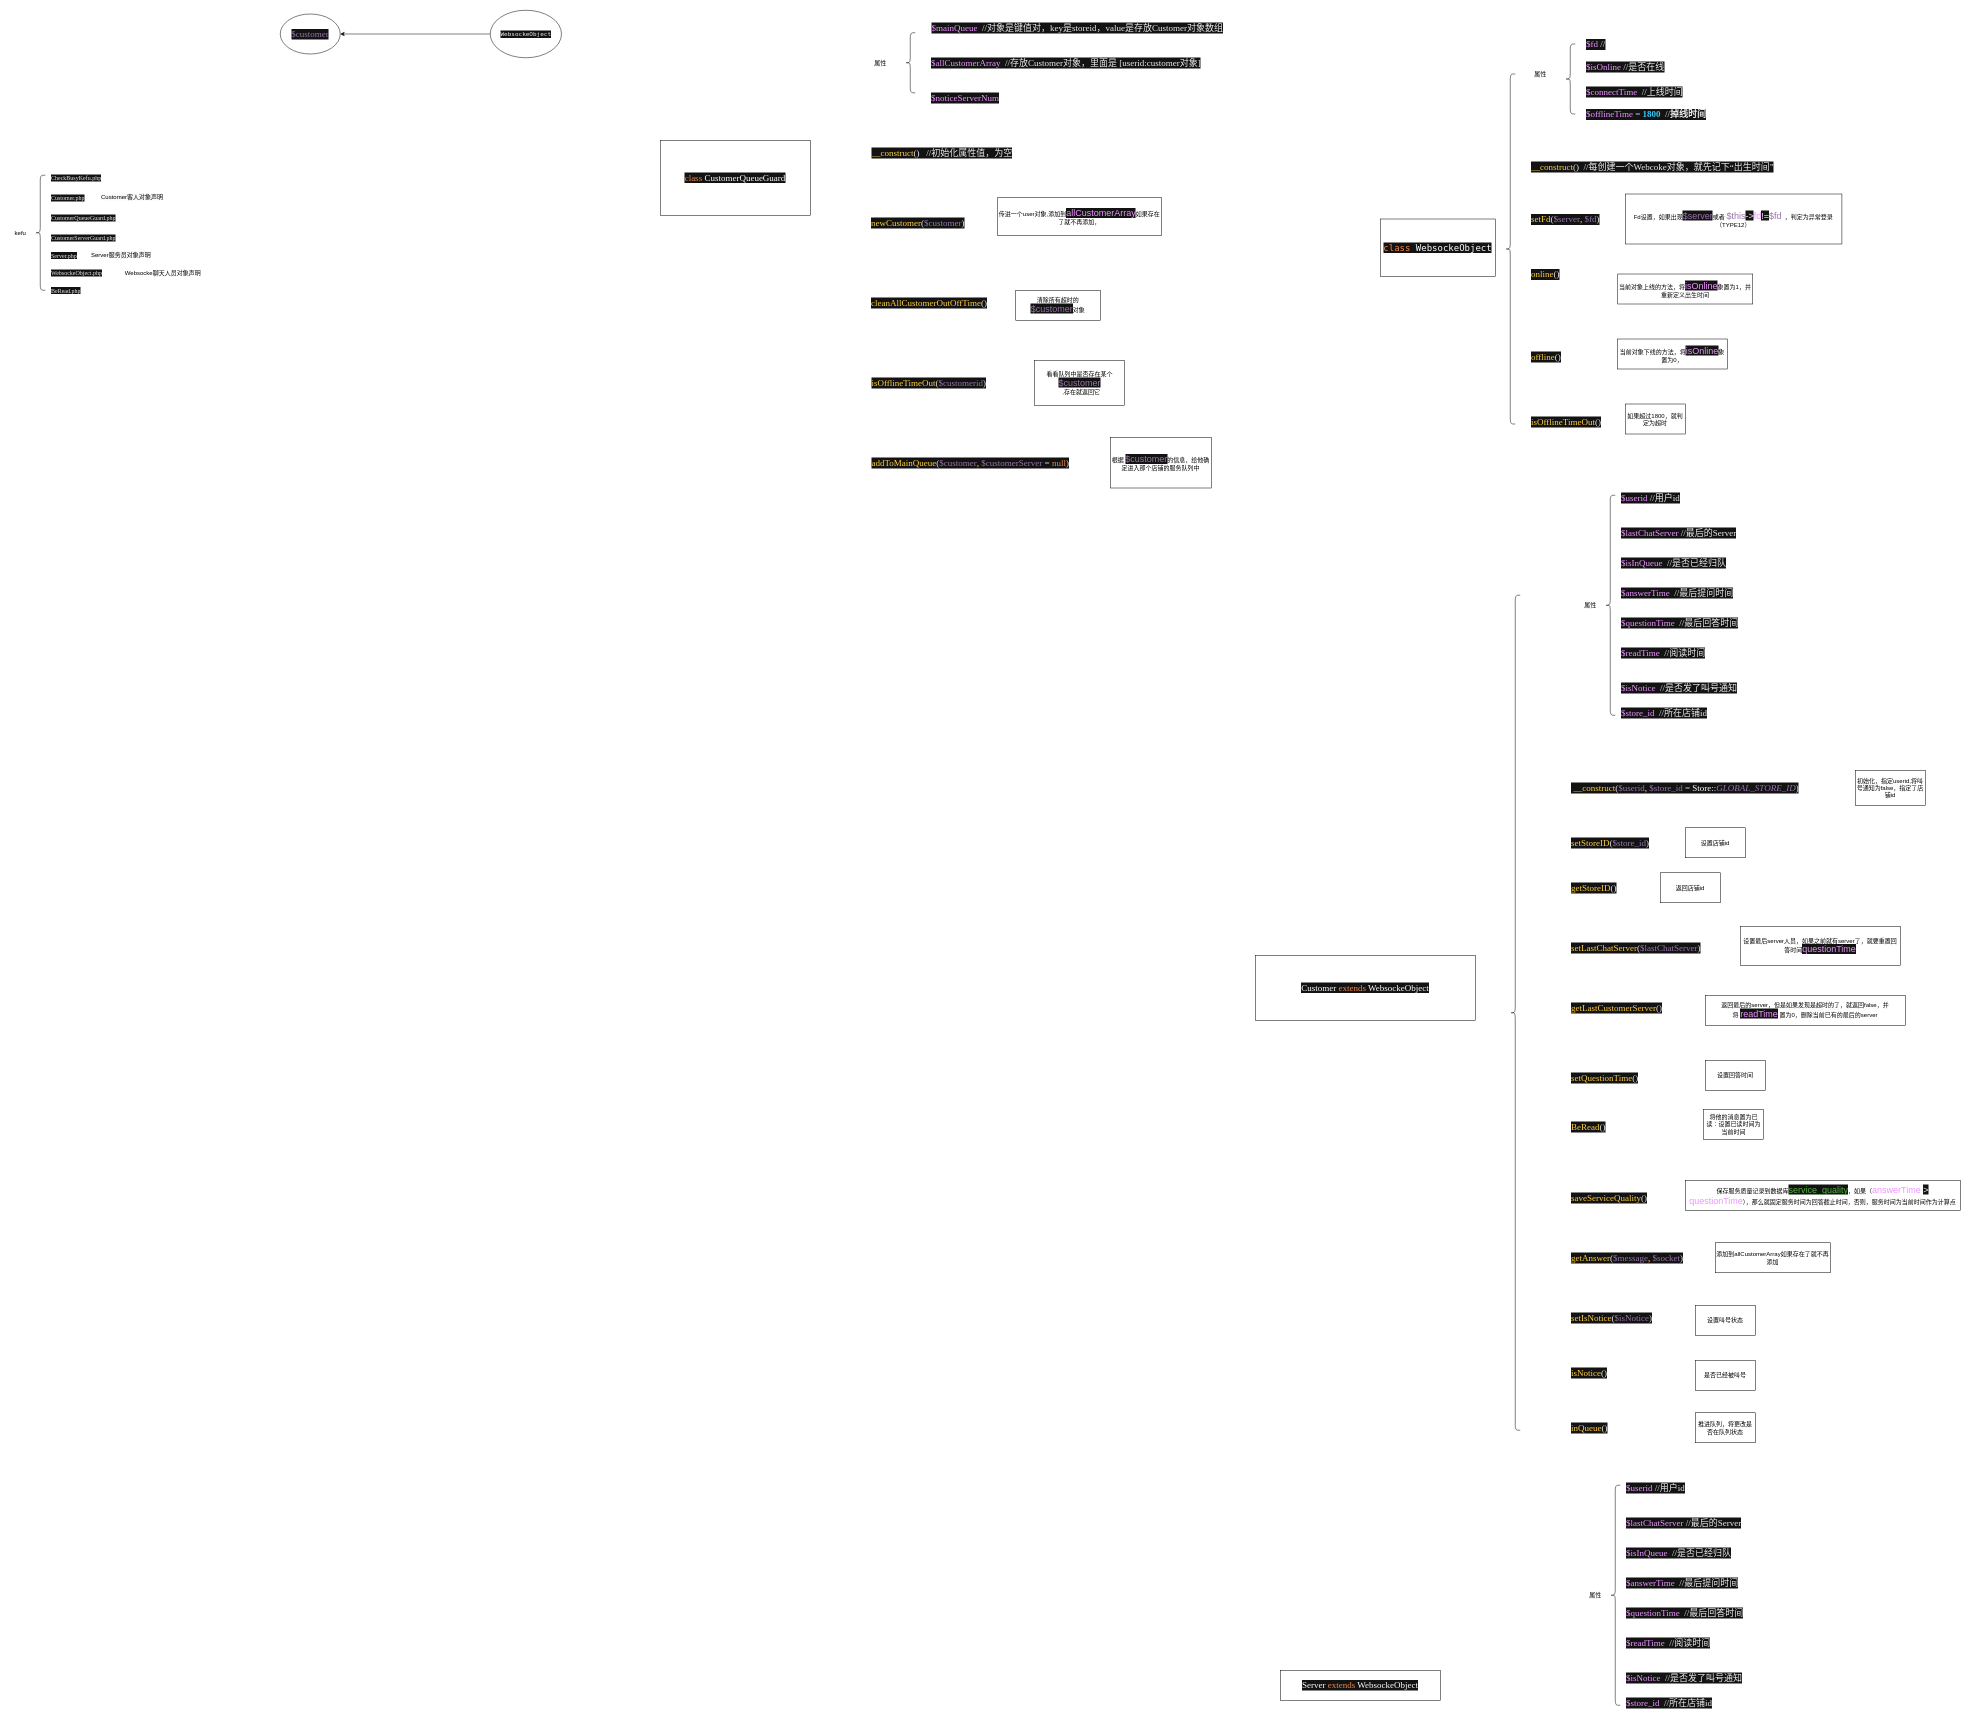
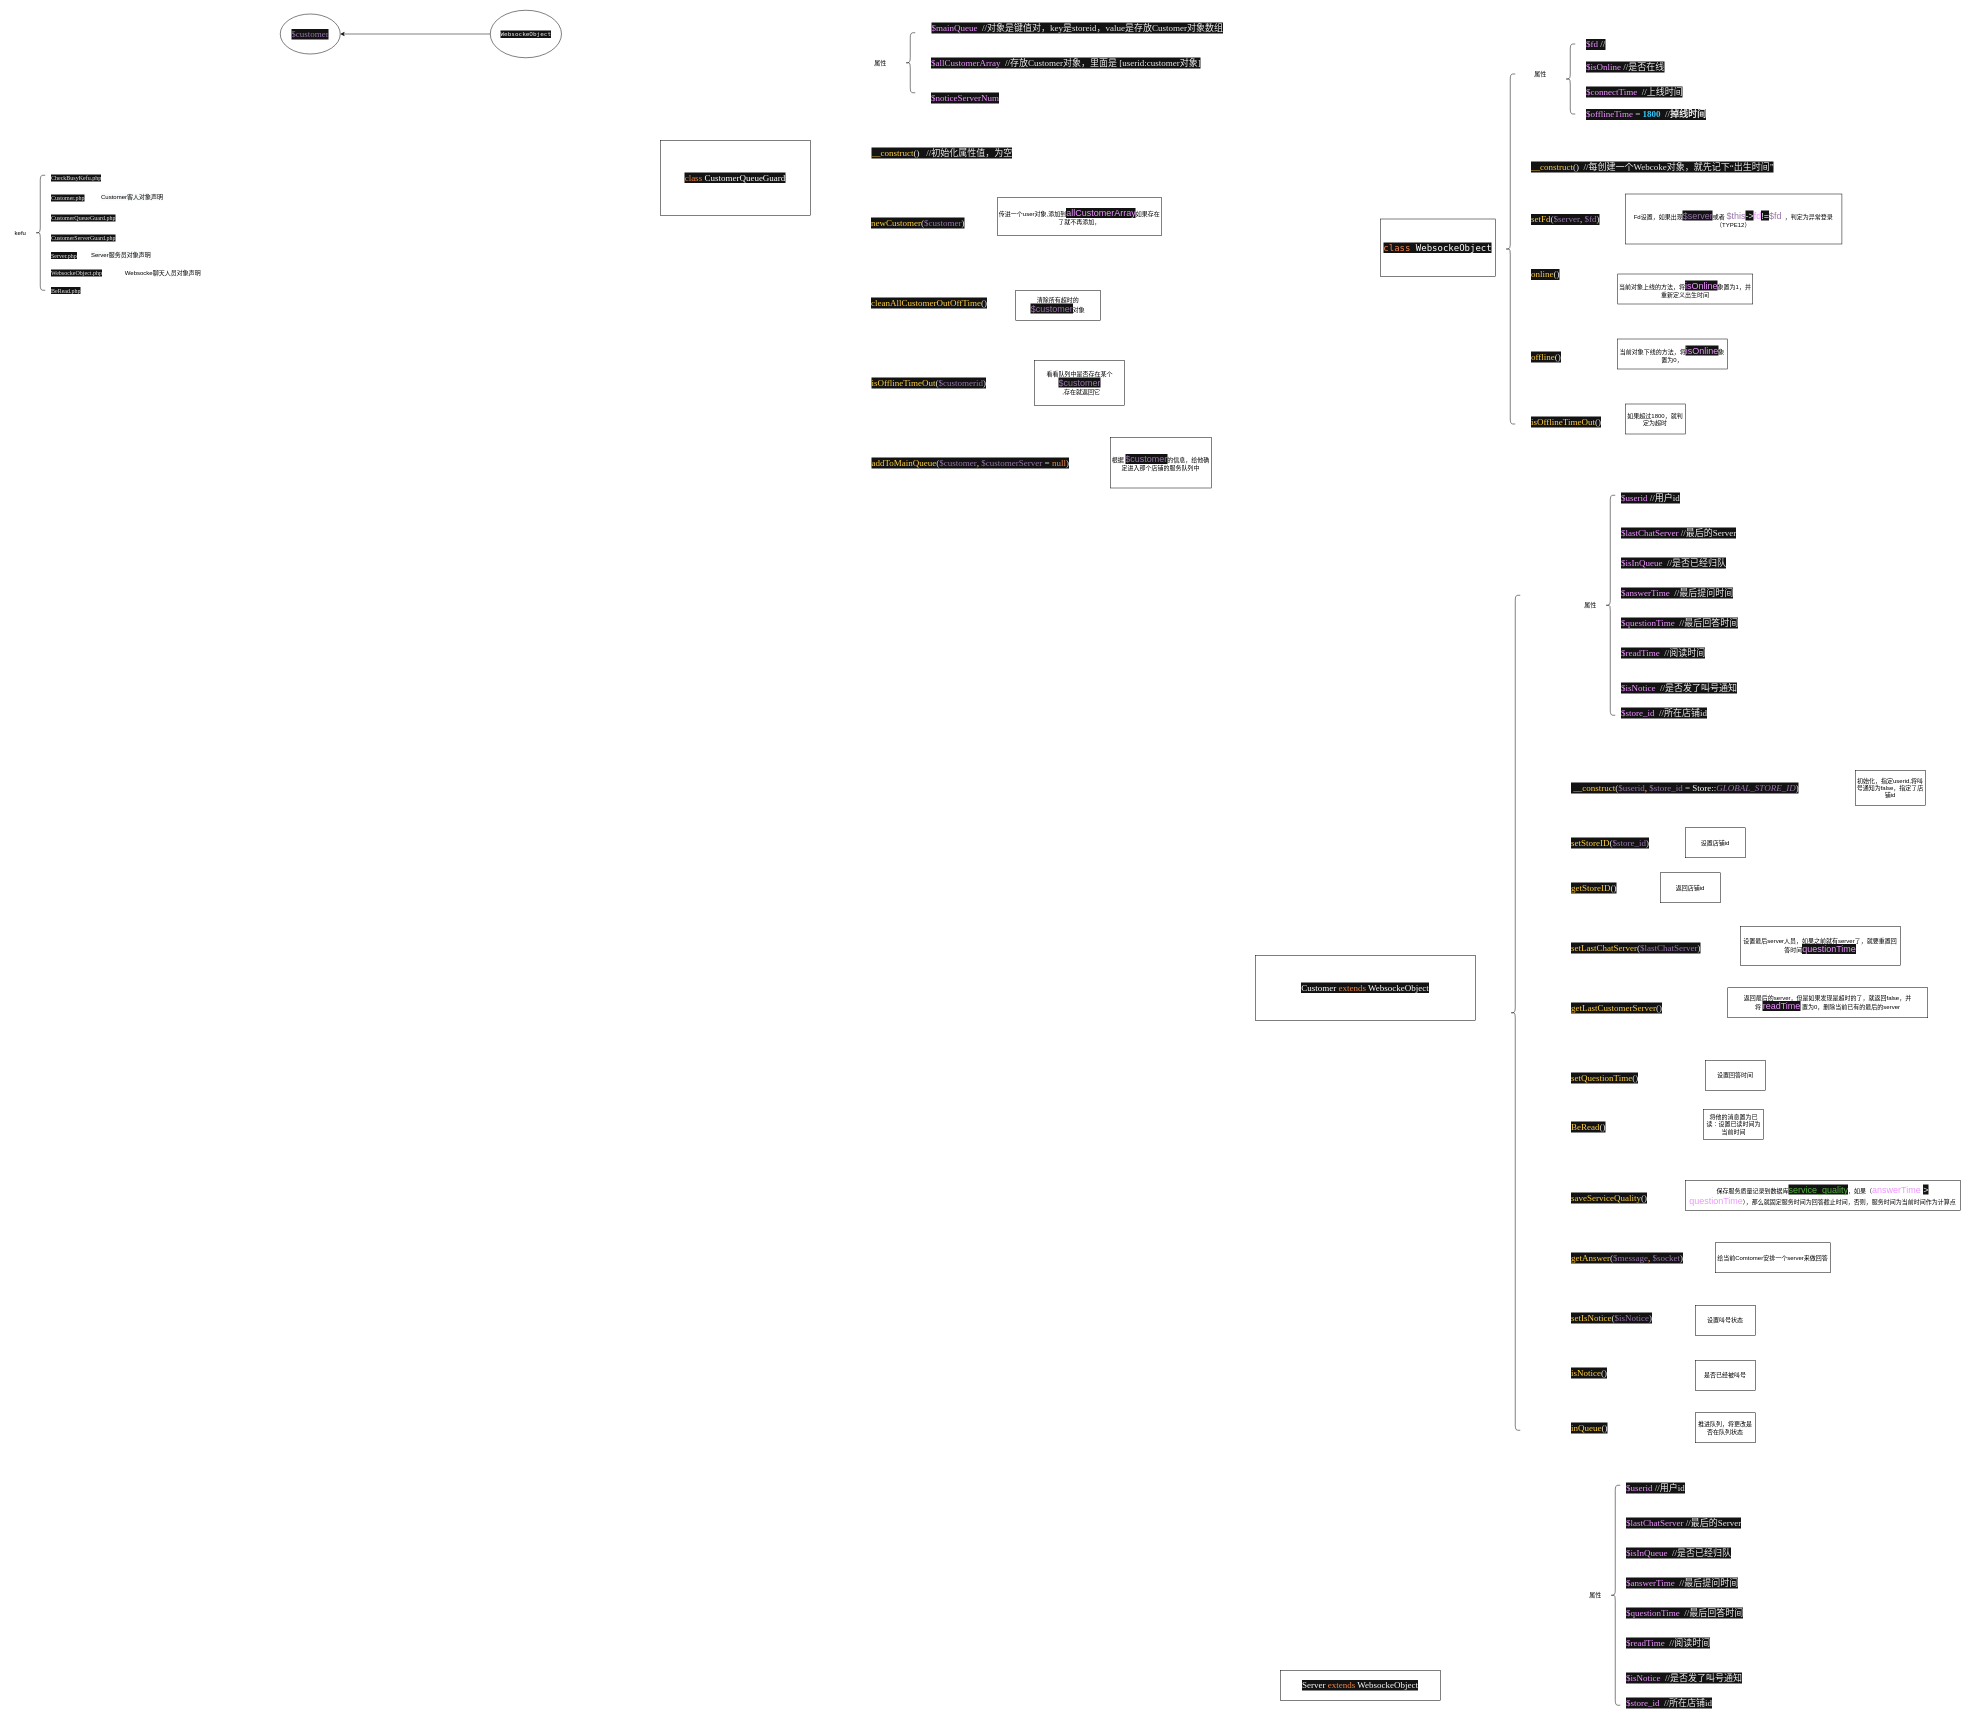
(1805, 1010) -> (1828, 1003)
(1773, 1258) -> (1773, 1258)
